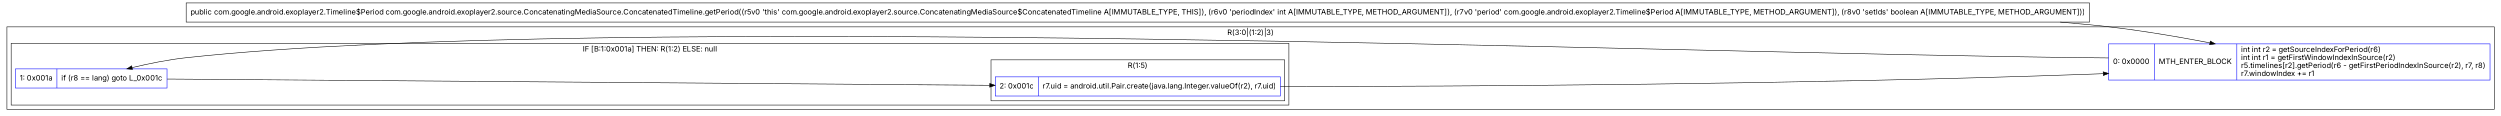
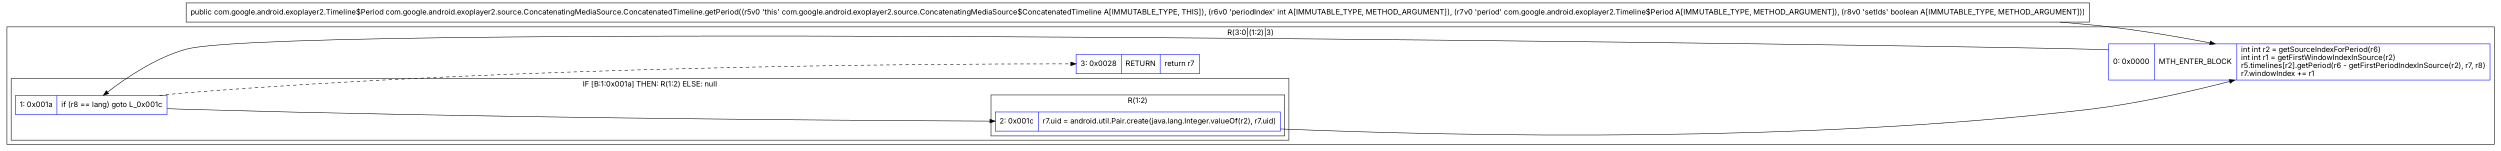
none -> (1138, 64)
(1138, 66) -> (1138, 101)
